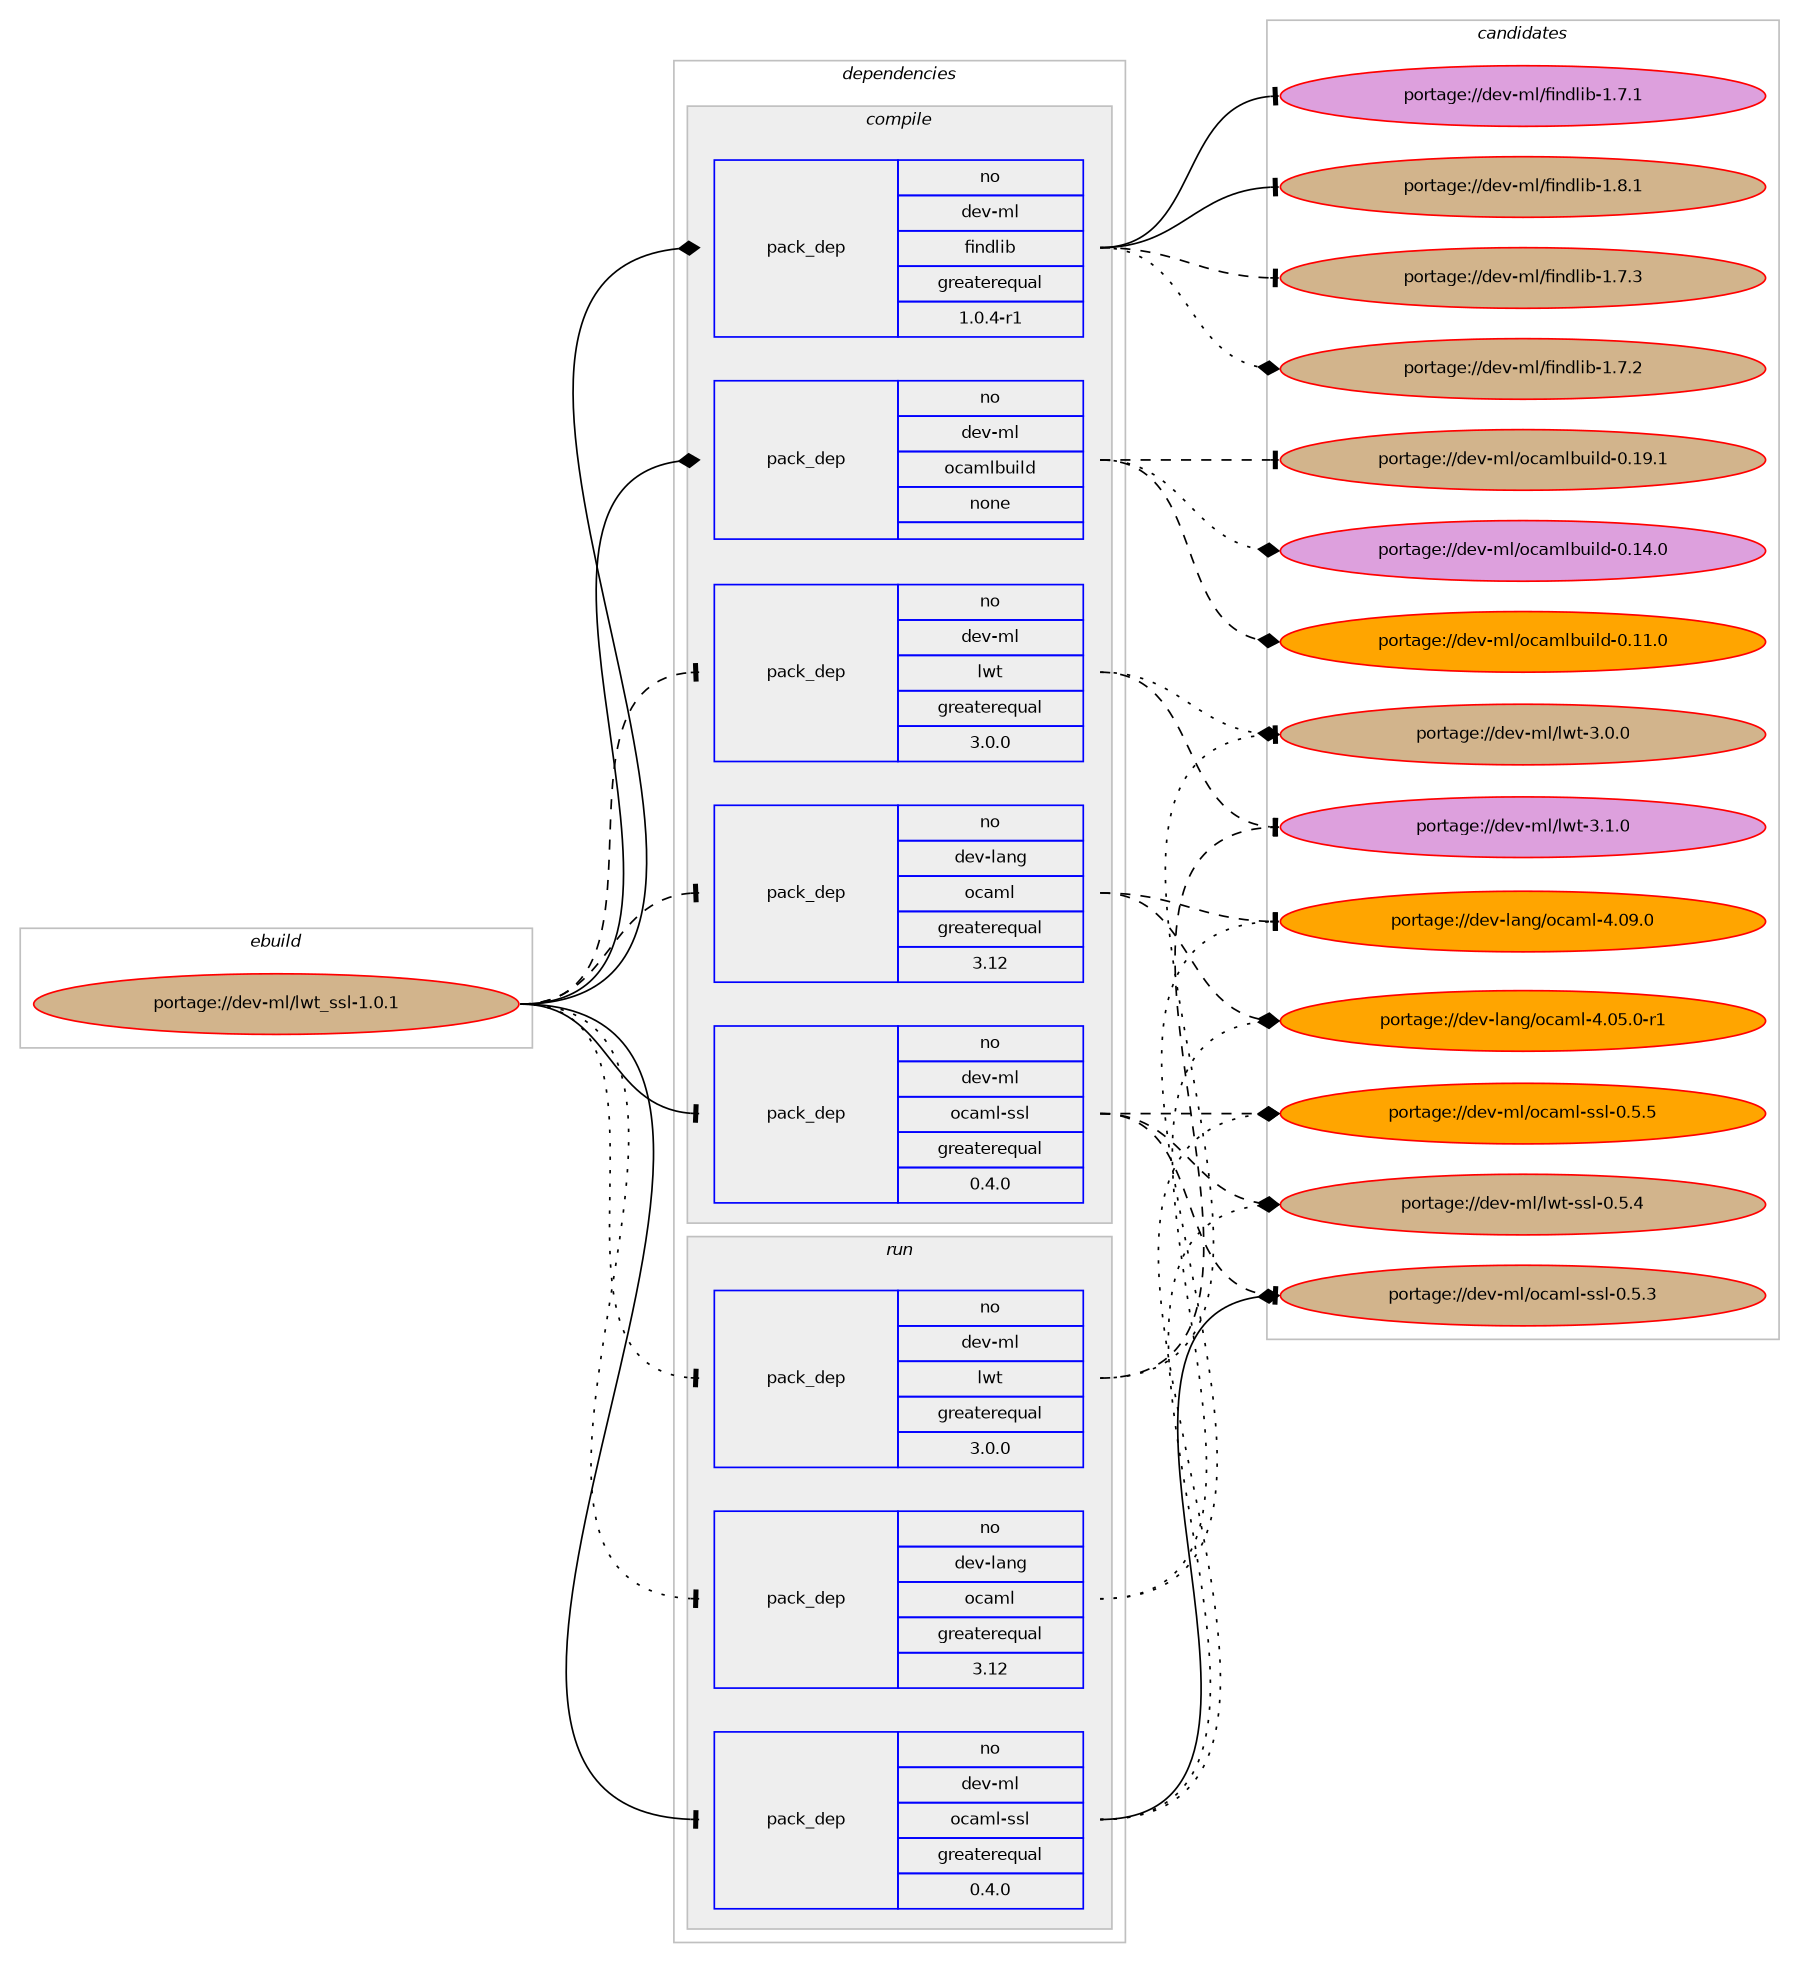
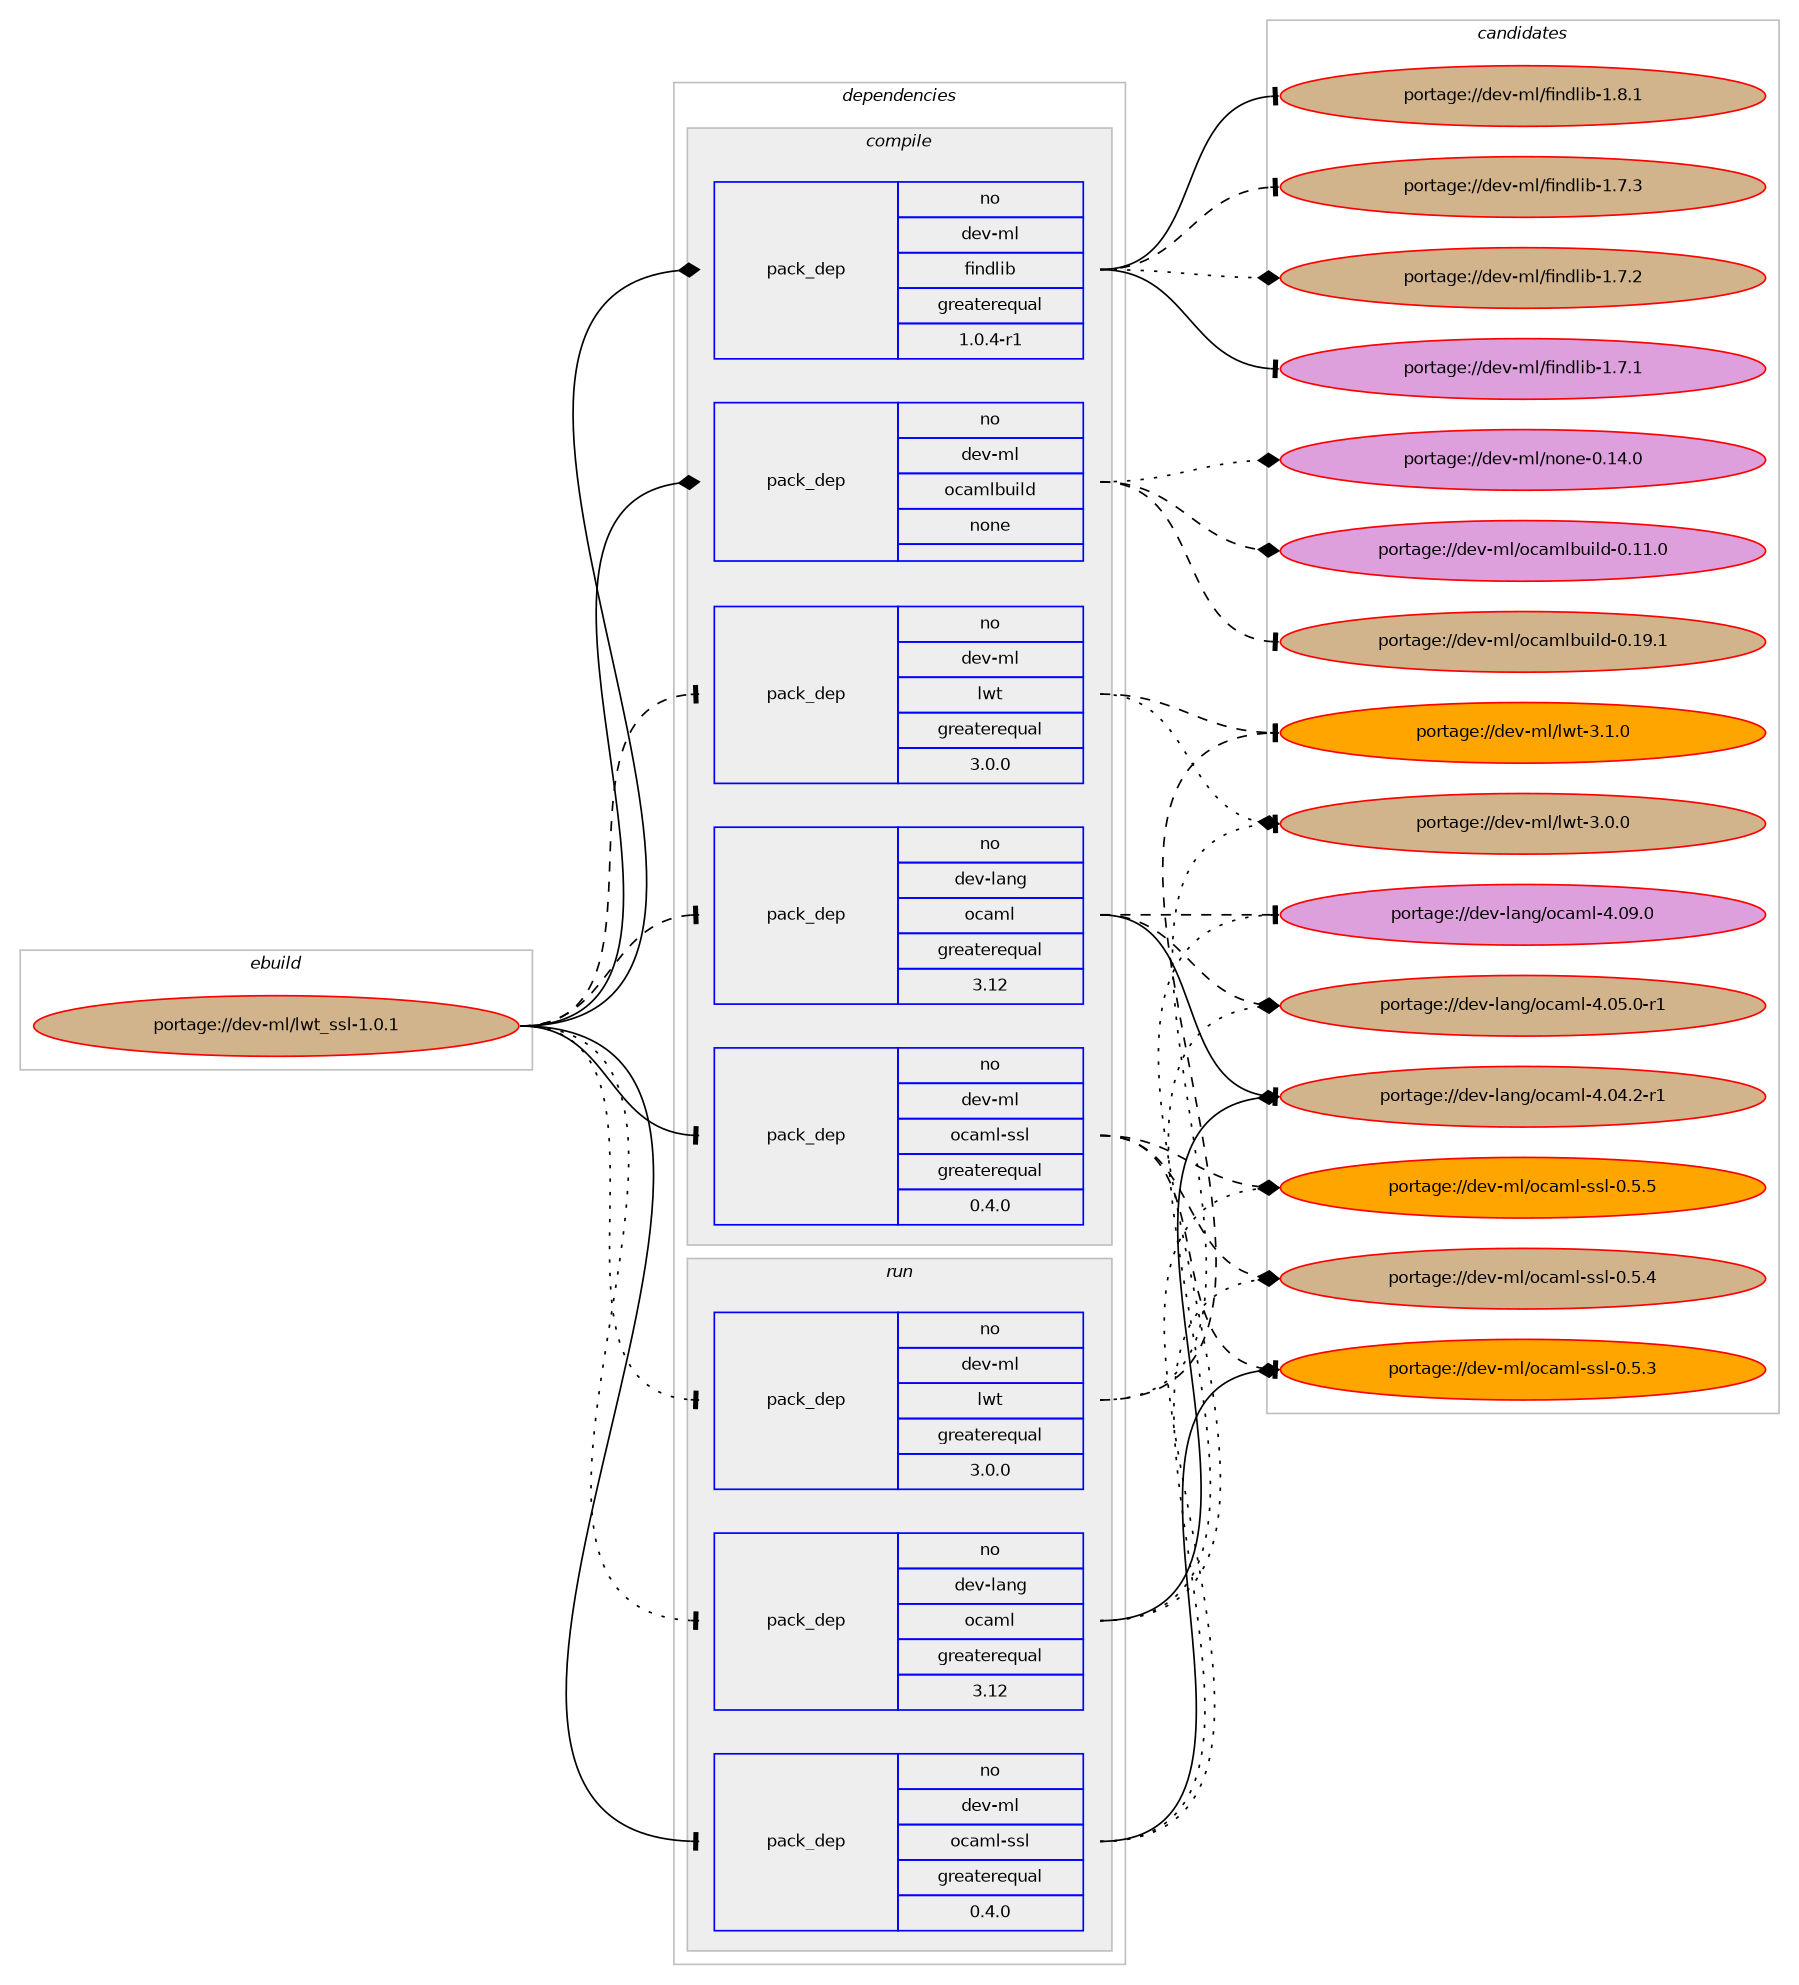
(1523, 551) -> (1523, 460)
(1523, 642) -> (1523, 551)
(1523, 827) -> (1523, 733)
(1523, 922) -> (1523, 915)
(1523, 1021) -> (1523, 1006)
none -> (1523, 1097)
(1523, 1205) -> (1523, 1279)
(1523, 1296) -> (1523, 1370)
